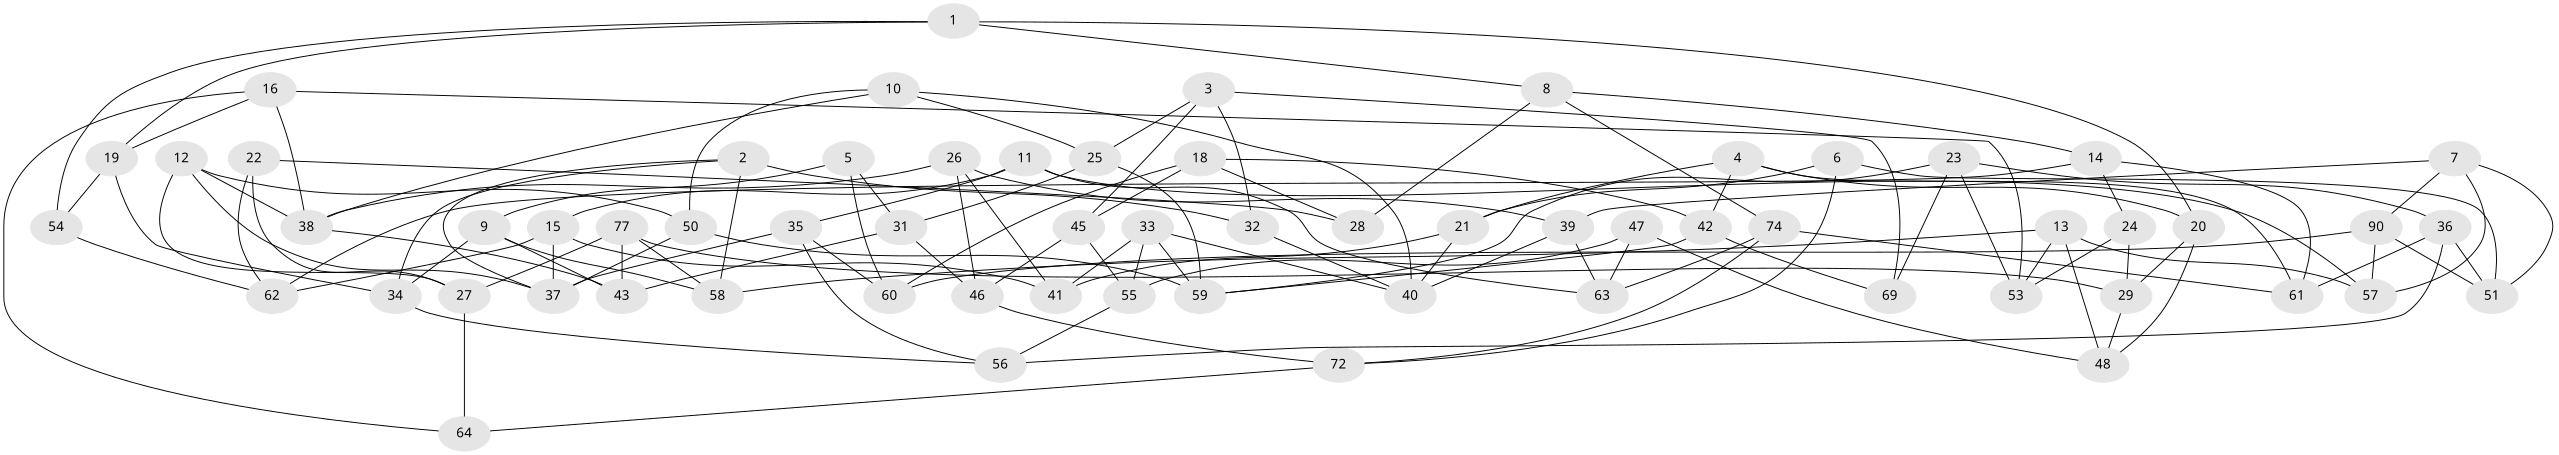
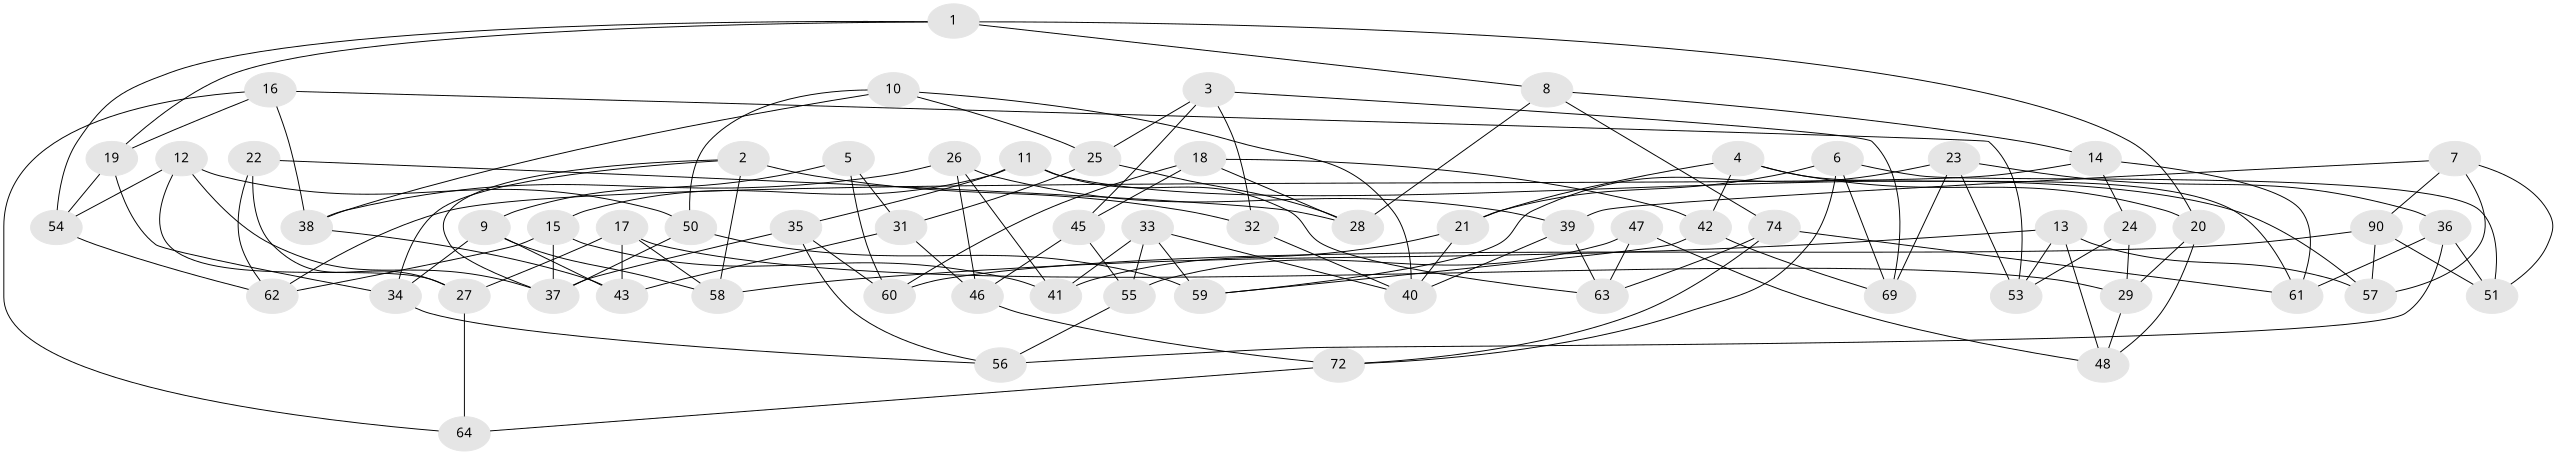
(236, 188) -> (115, 195)
(1186, 217) -> (1229, 188)
(622, 227) -> (622, 227)
none -> (1864, 227)
